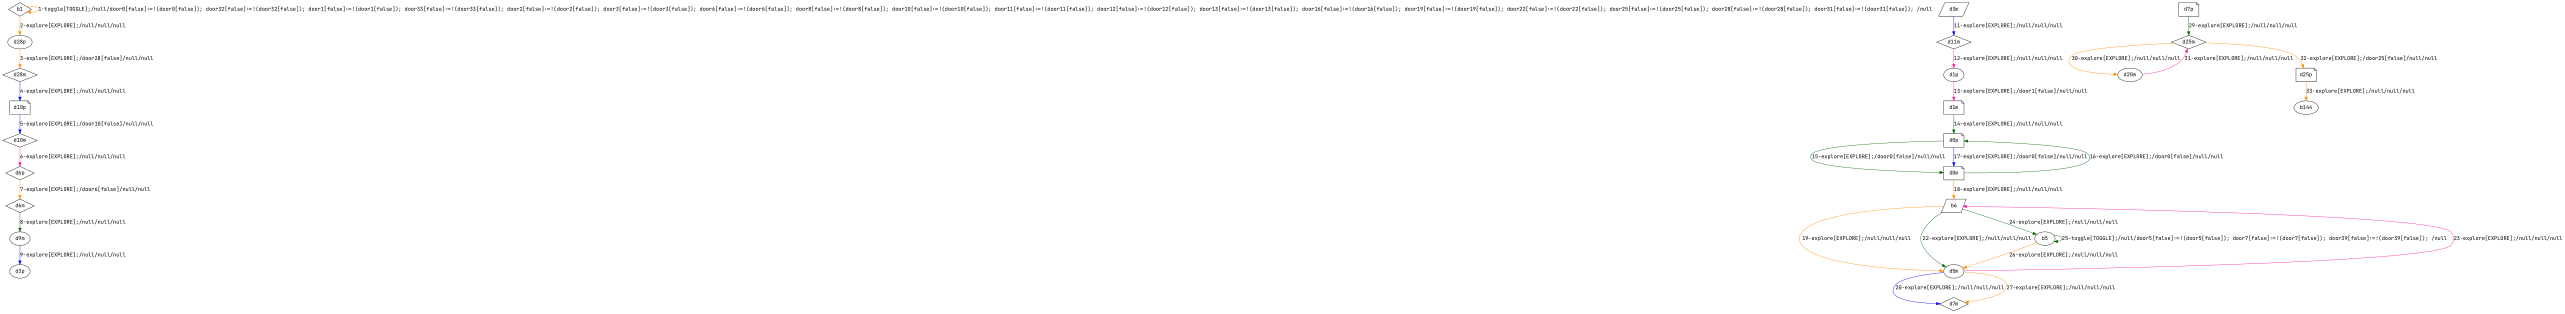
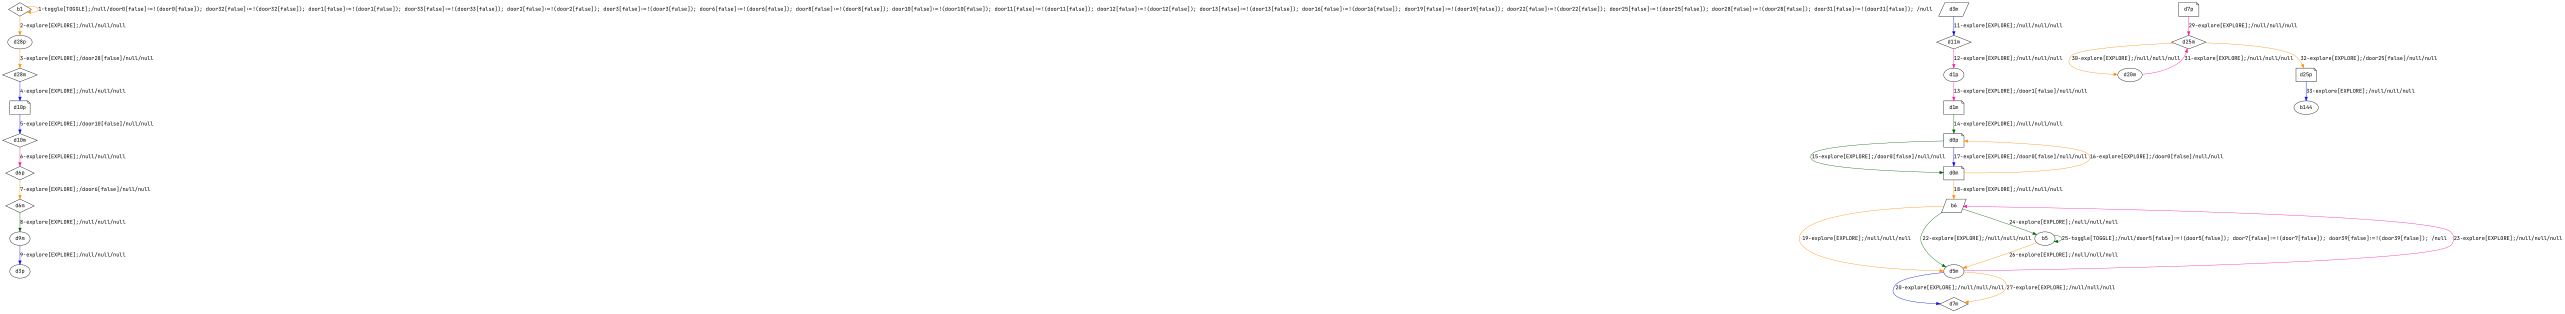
(2189, 24) -> (2189, 24)
(2306, 89) -> (2306, 89)
(2089, 160) -> (2089, 160)
